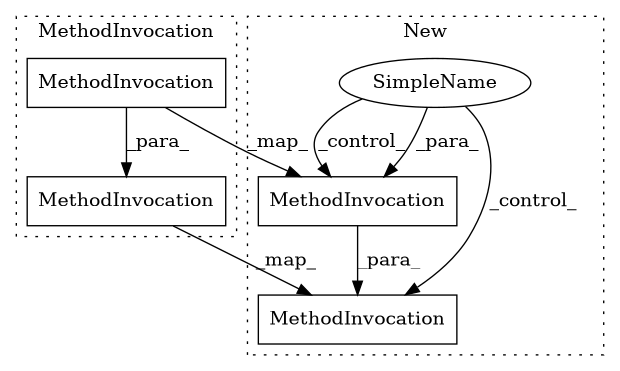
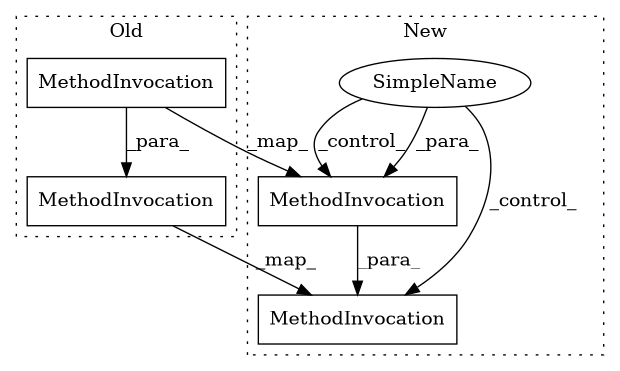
(126, 32) -> (126, 32)
